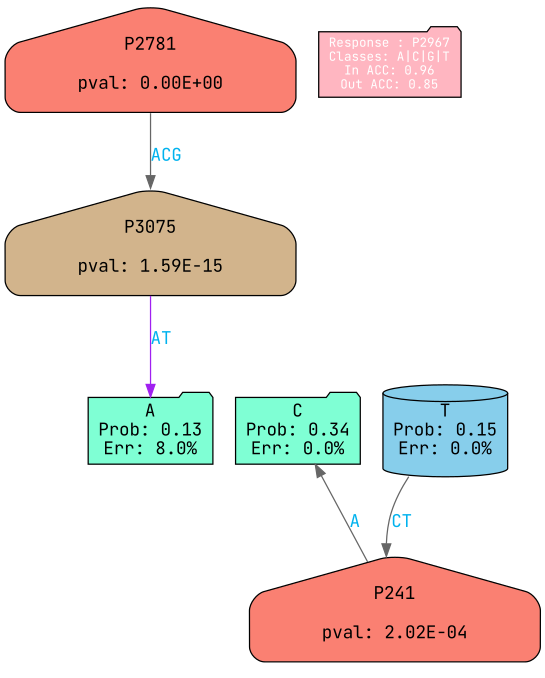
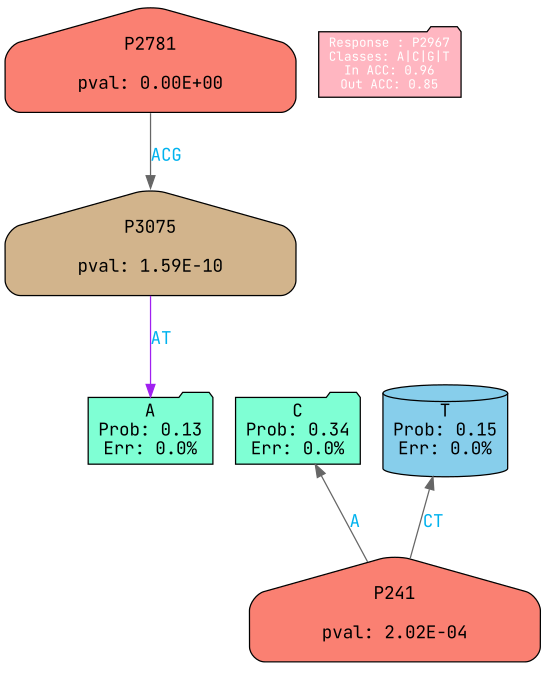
(151, 248) -> (151, 248)
(151, 431) -> (151, 431)
(393, 509) -> (420, 524)
